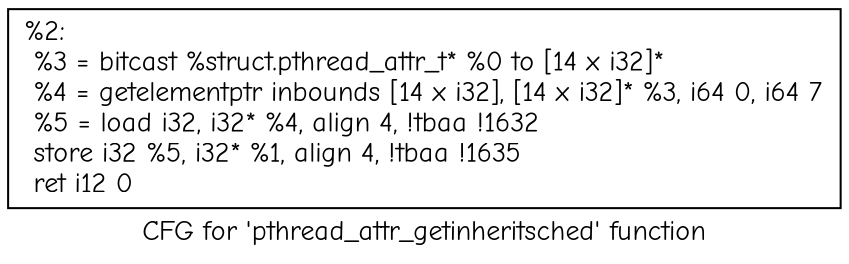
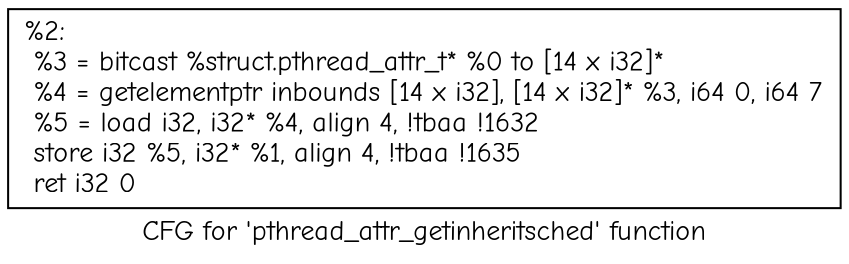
(79, 184) -> (80, 184)
